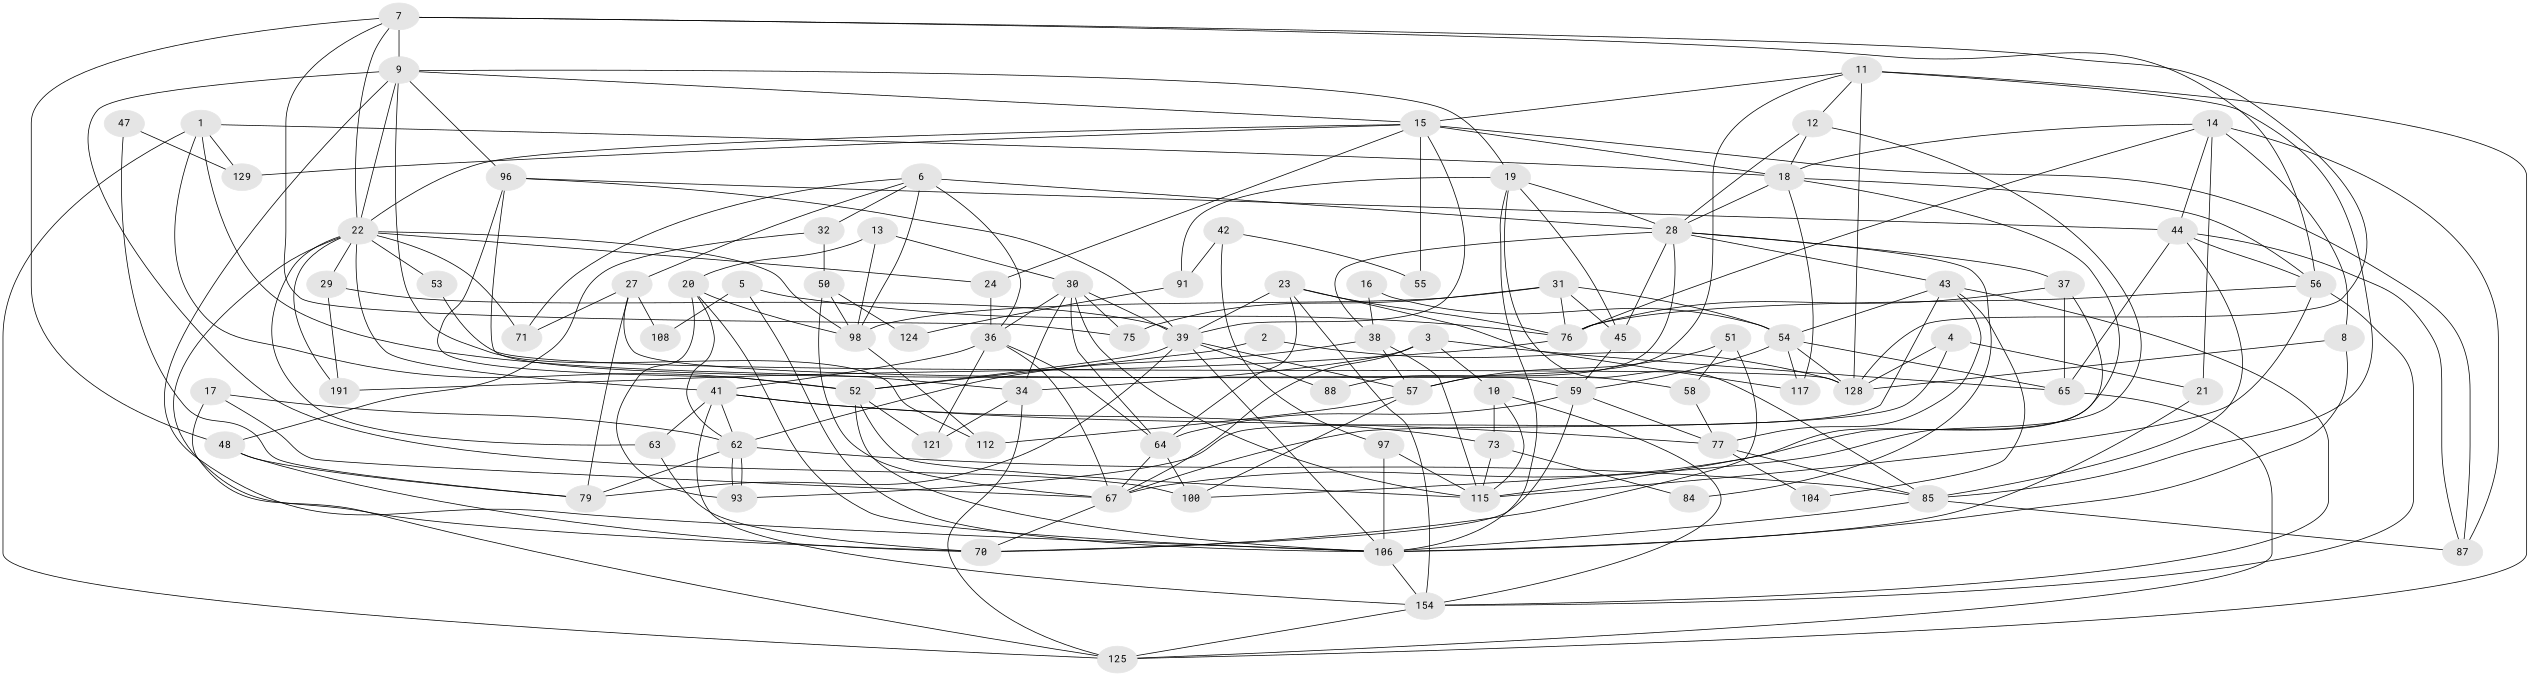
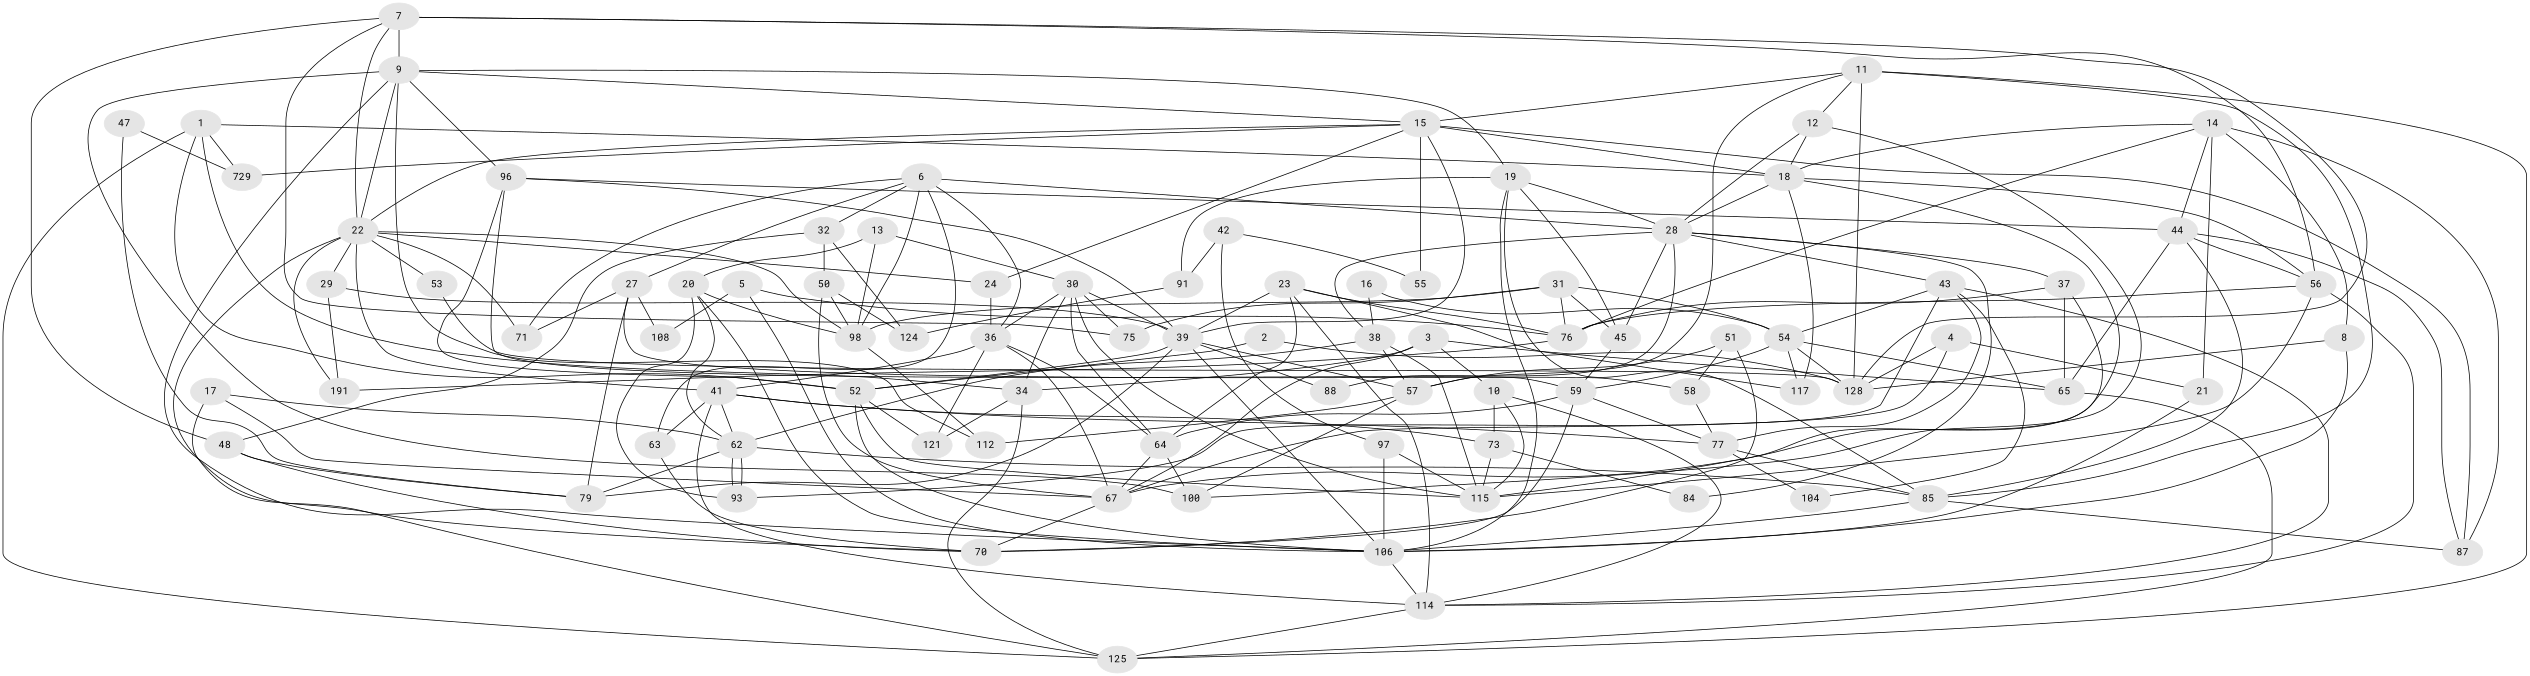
(242, 177) -> (242, 177)
none -> (862, 278)
(366, 426) -> (936, 351)
(1425, 606) -> (1425, 606)
